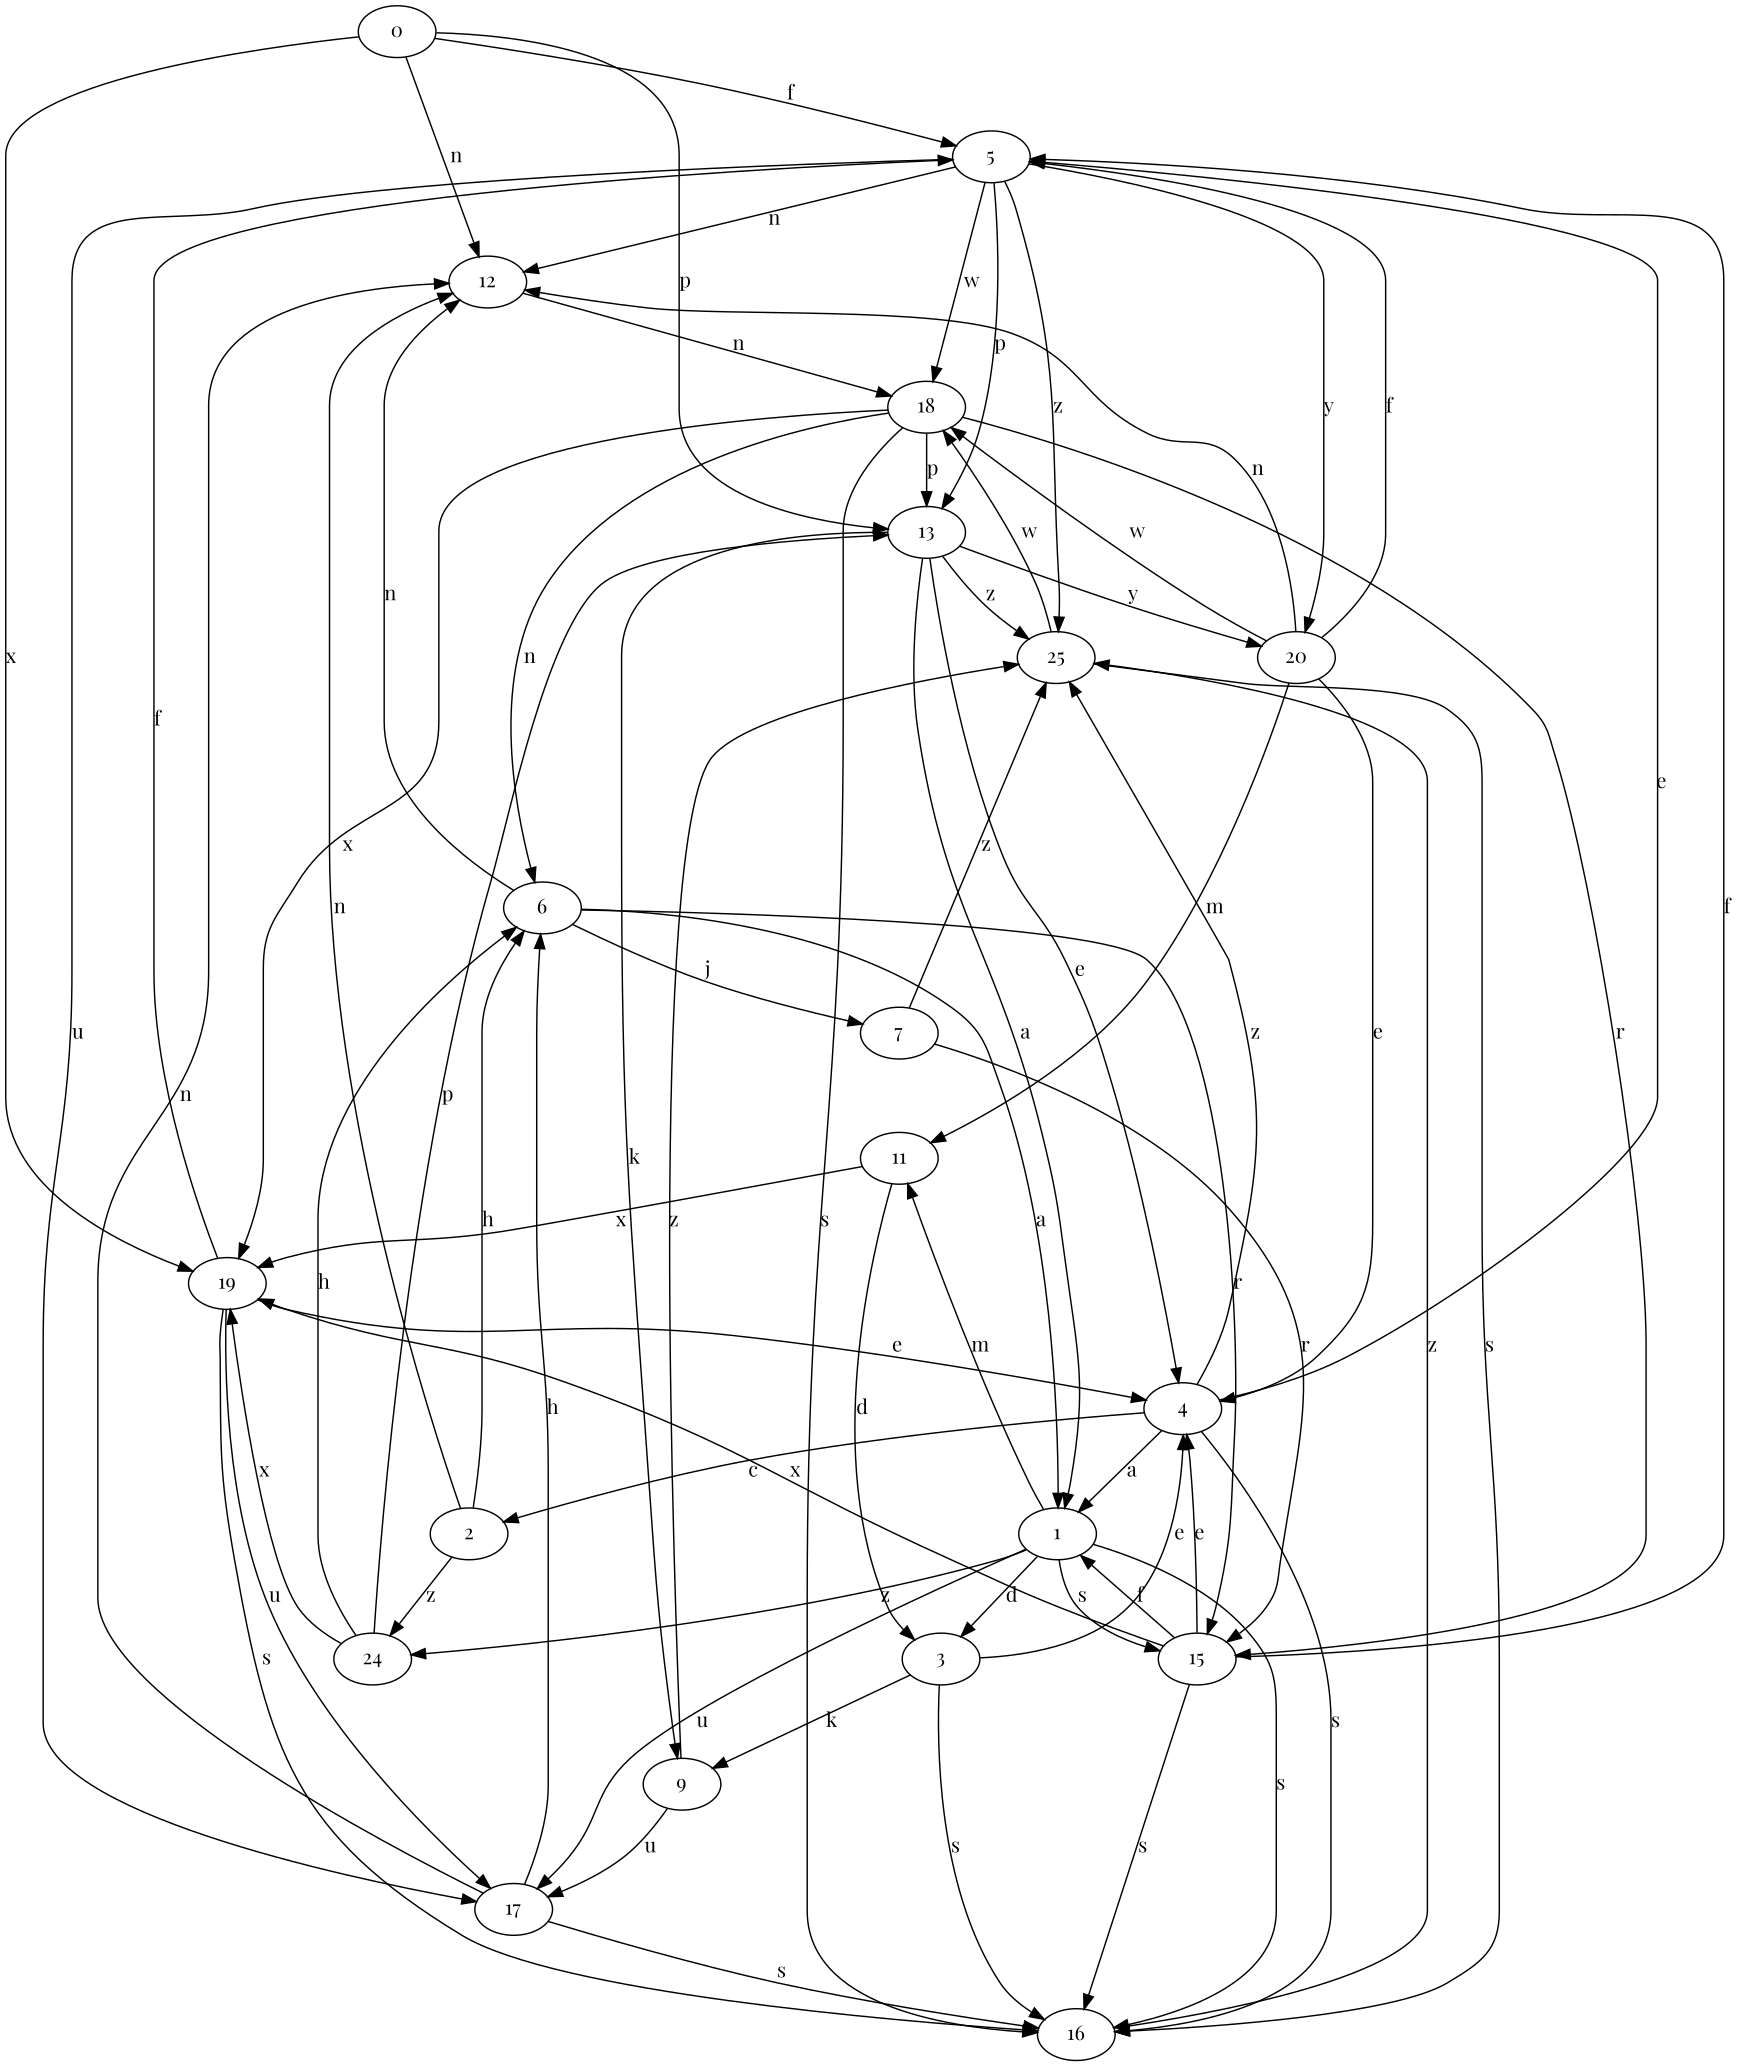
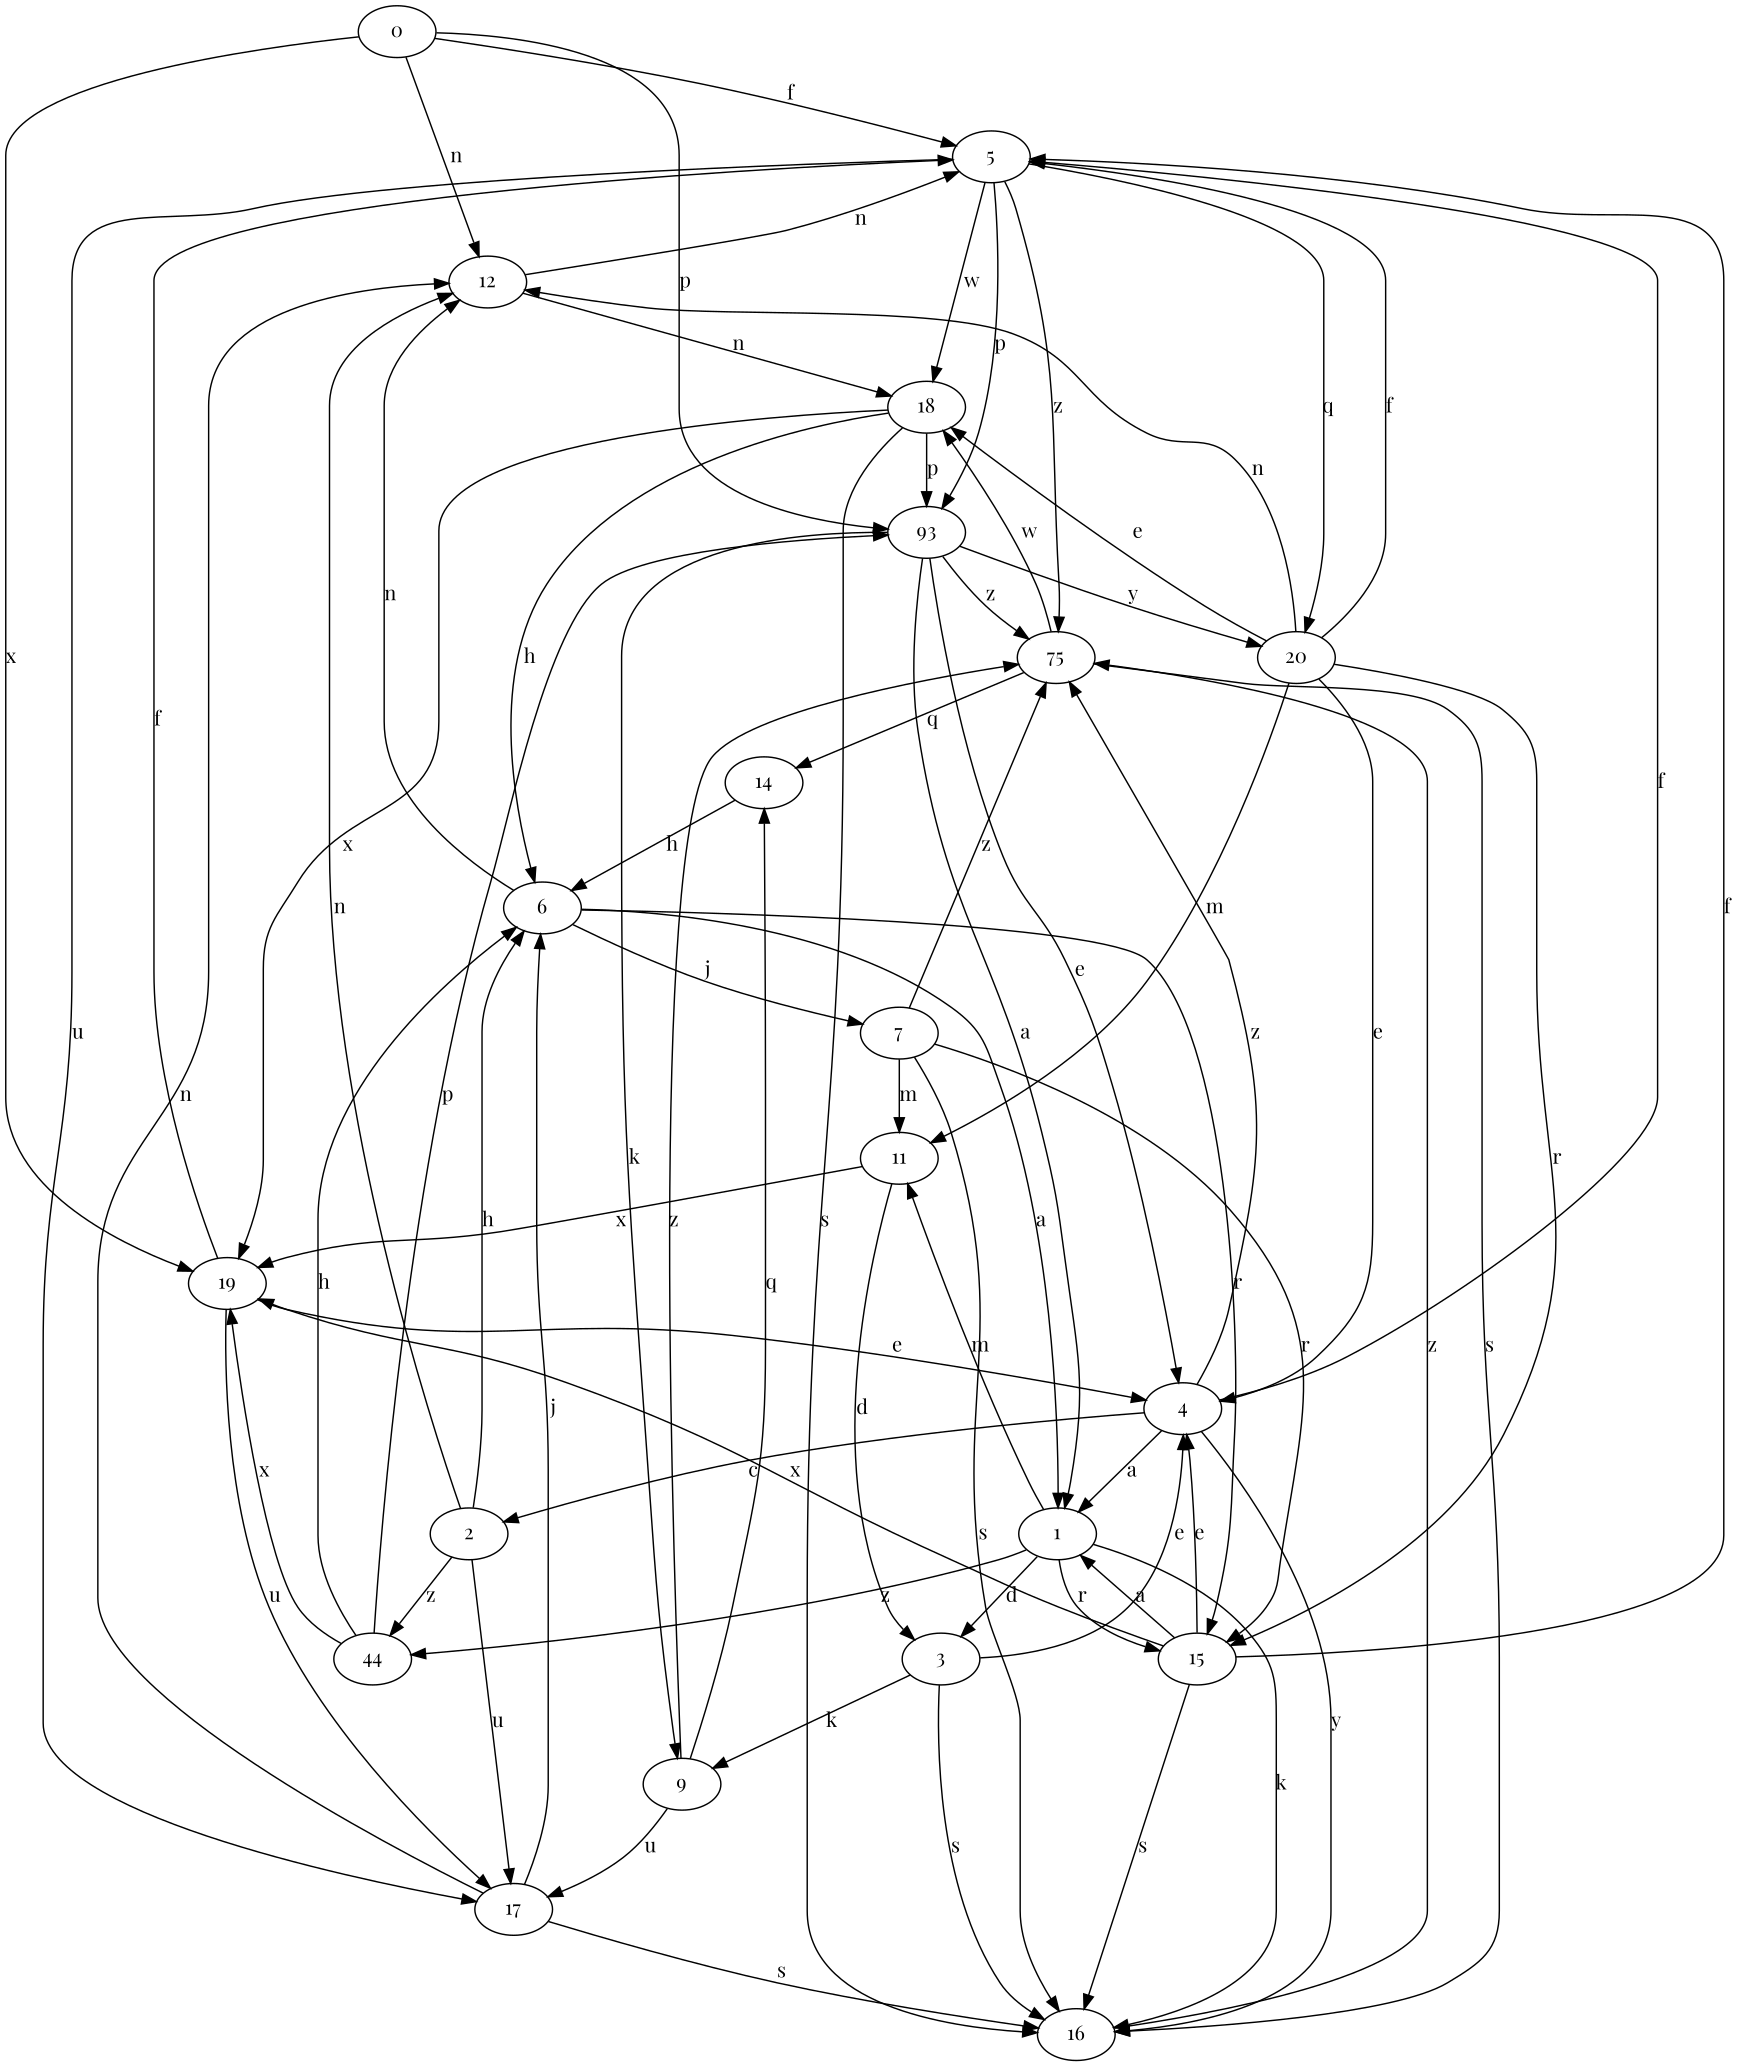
(747, 218) -> (739, 240)
(1329, 407) -> (1329, 407)
(927, 532) -> (927, 532)
(1137, 532) -> (1137, 532)
(530, 658) -> (530, 658)
(1056, 658) -> (1056, 658)
none -> (764, 783)
(1661, 783) -> (1661, 783)
(1609, 1009) -> (1550, 1151)
none -> (899, 1088)
(553, 1409) -> (553, 1409)
(1083, 1596) -> (1083, 1596)
(1140, 1596) -> (1140, 1596)
(373, 1659) -> (373, 1659)
(758, 1678) -> (491, 1714)
(1336, 1722) -> (1336, 1722)
(1281, 1784) -> (1281, 1784)
(404, 1897) -> (976, 1528)
